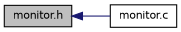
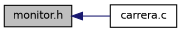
(143, 16) -> (143, 16)
